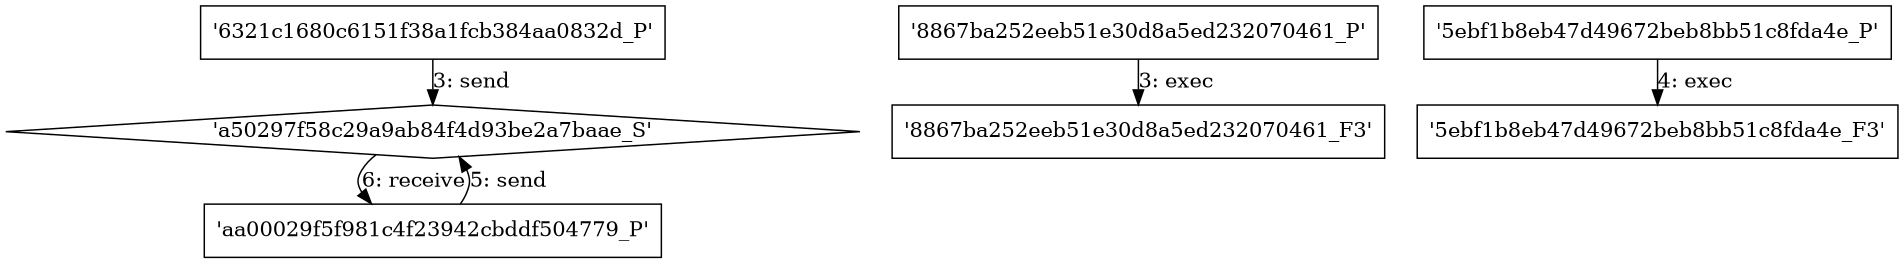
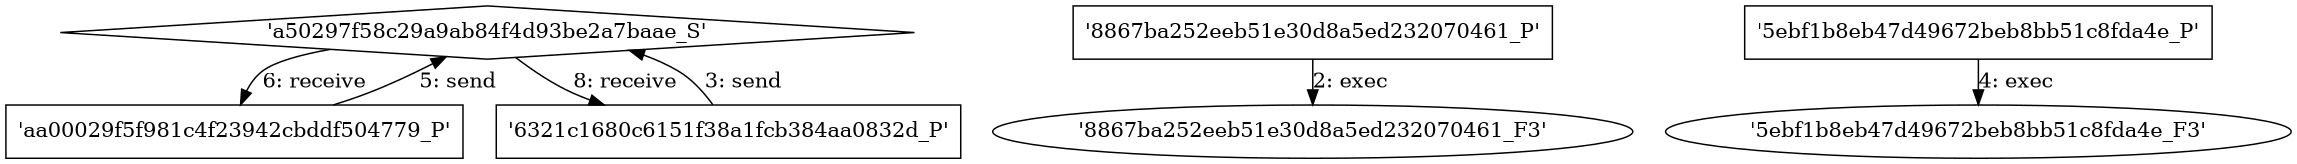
none -> (551, 82)
(1176, 82) -> (1350, 82)
(1138, 132) -> (1313, 132)
(1658, 132) -> (1978, 132)
